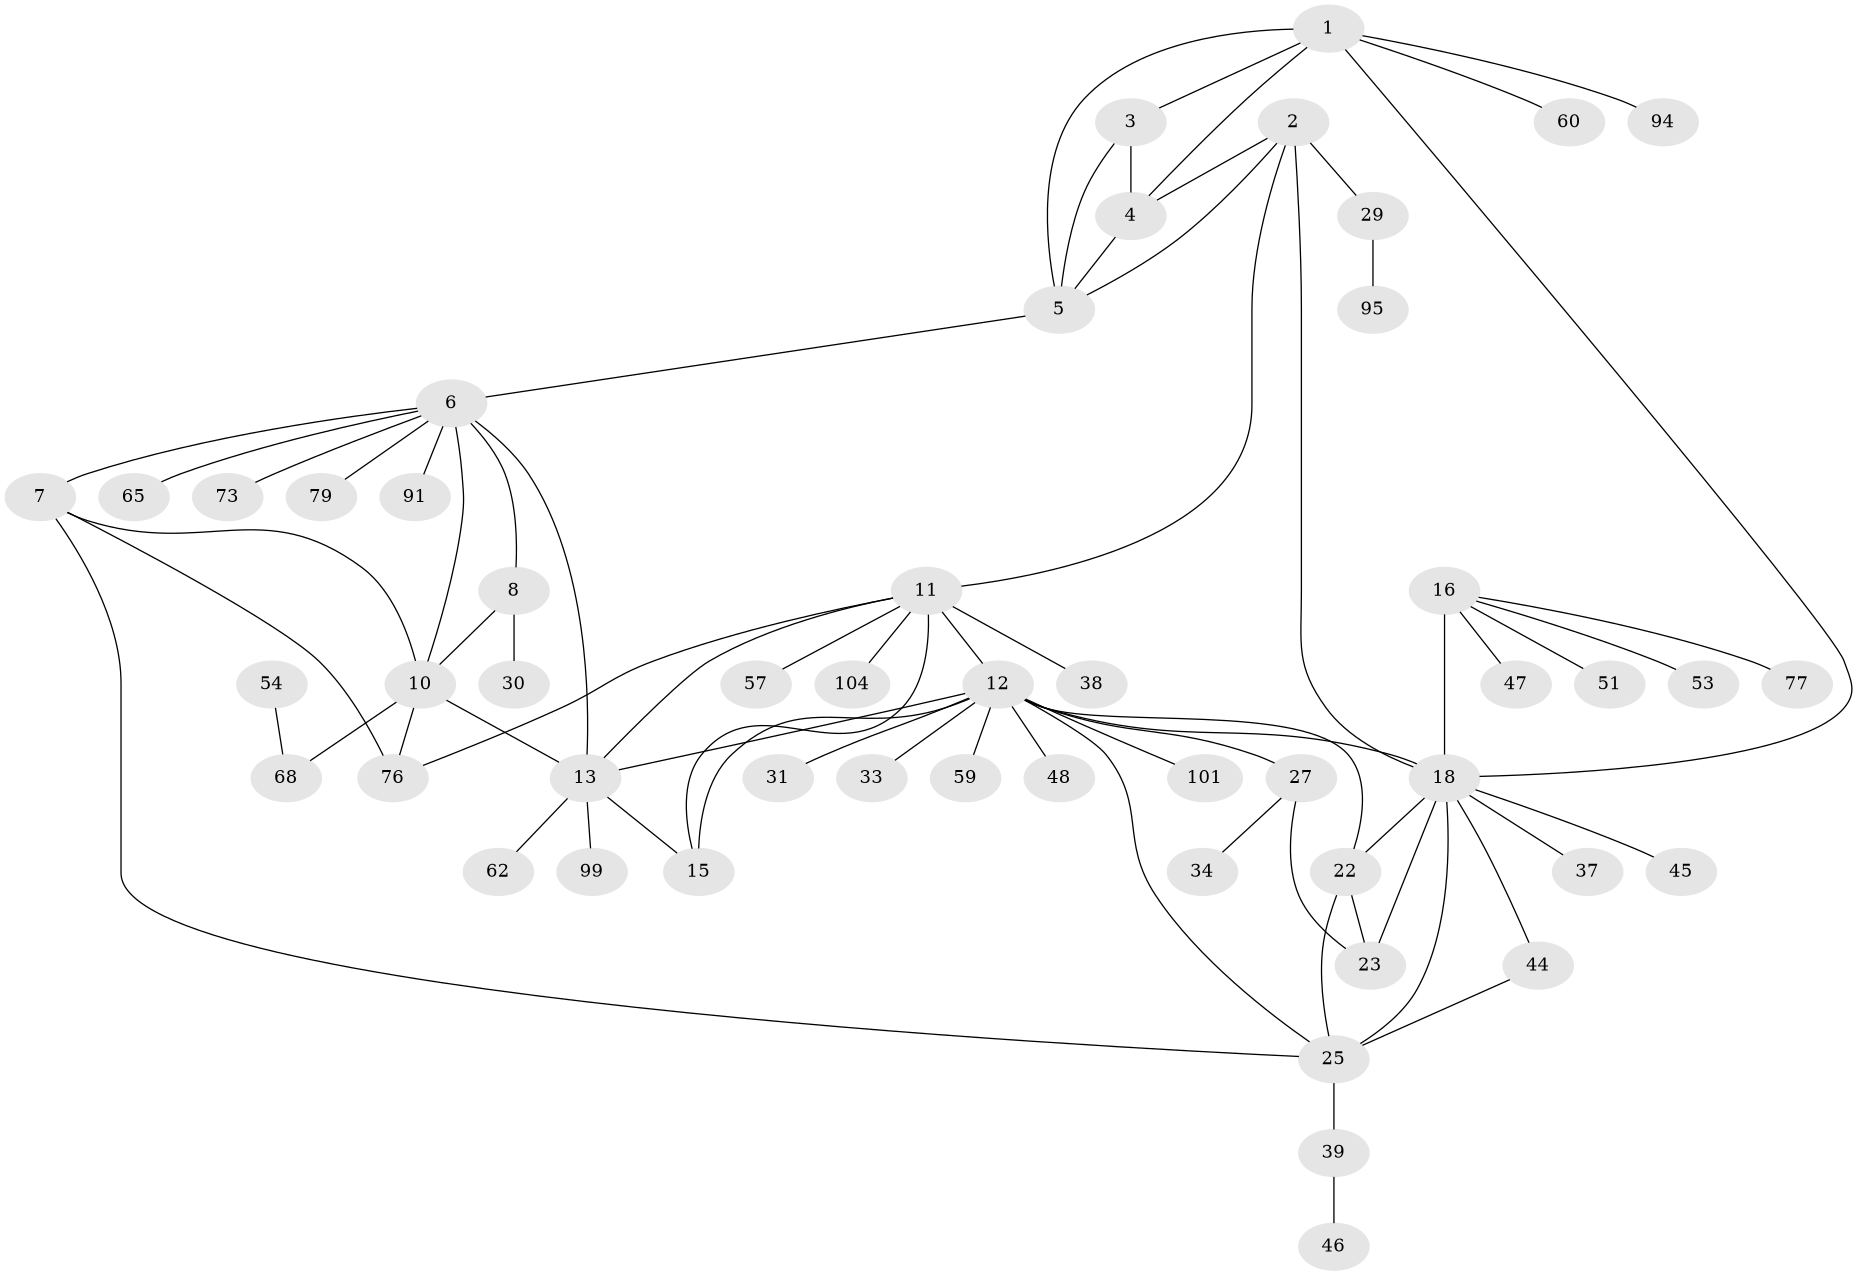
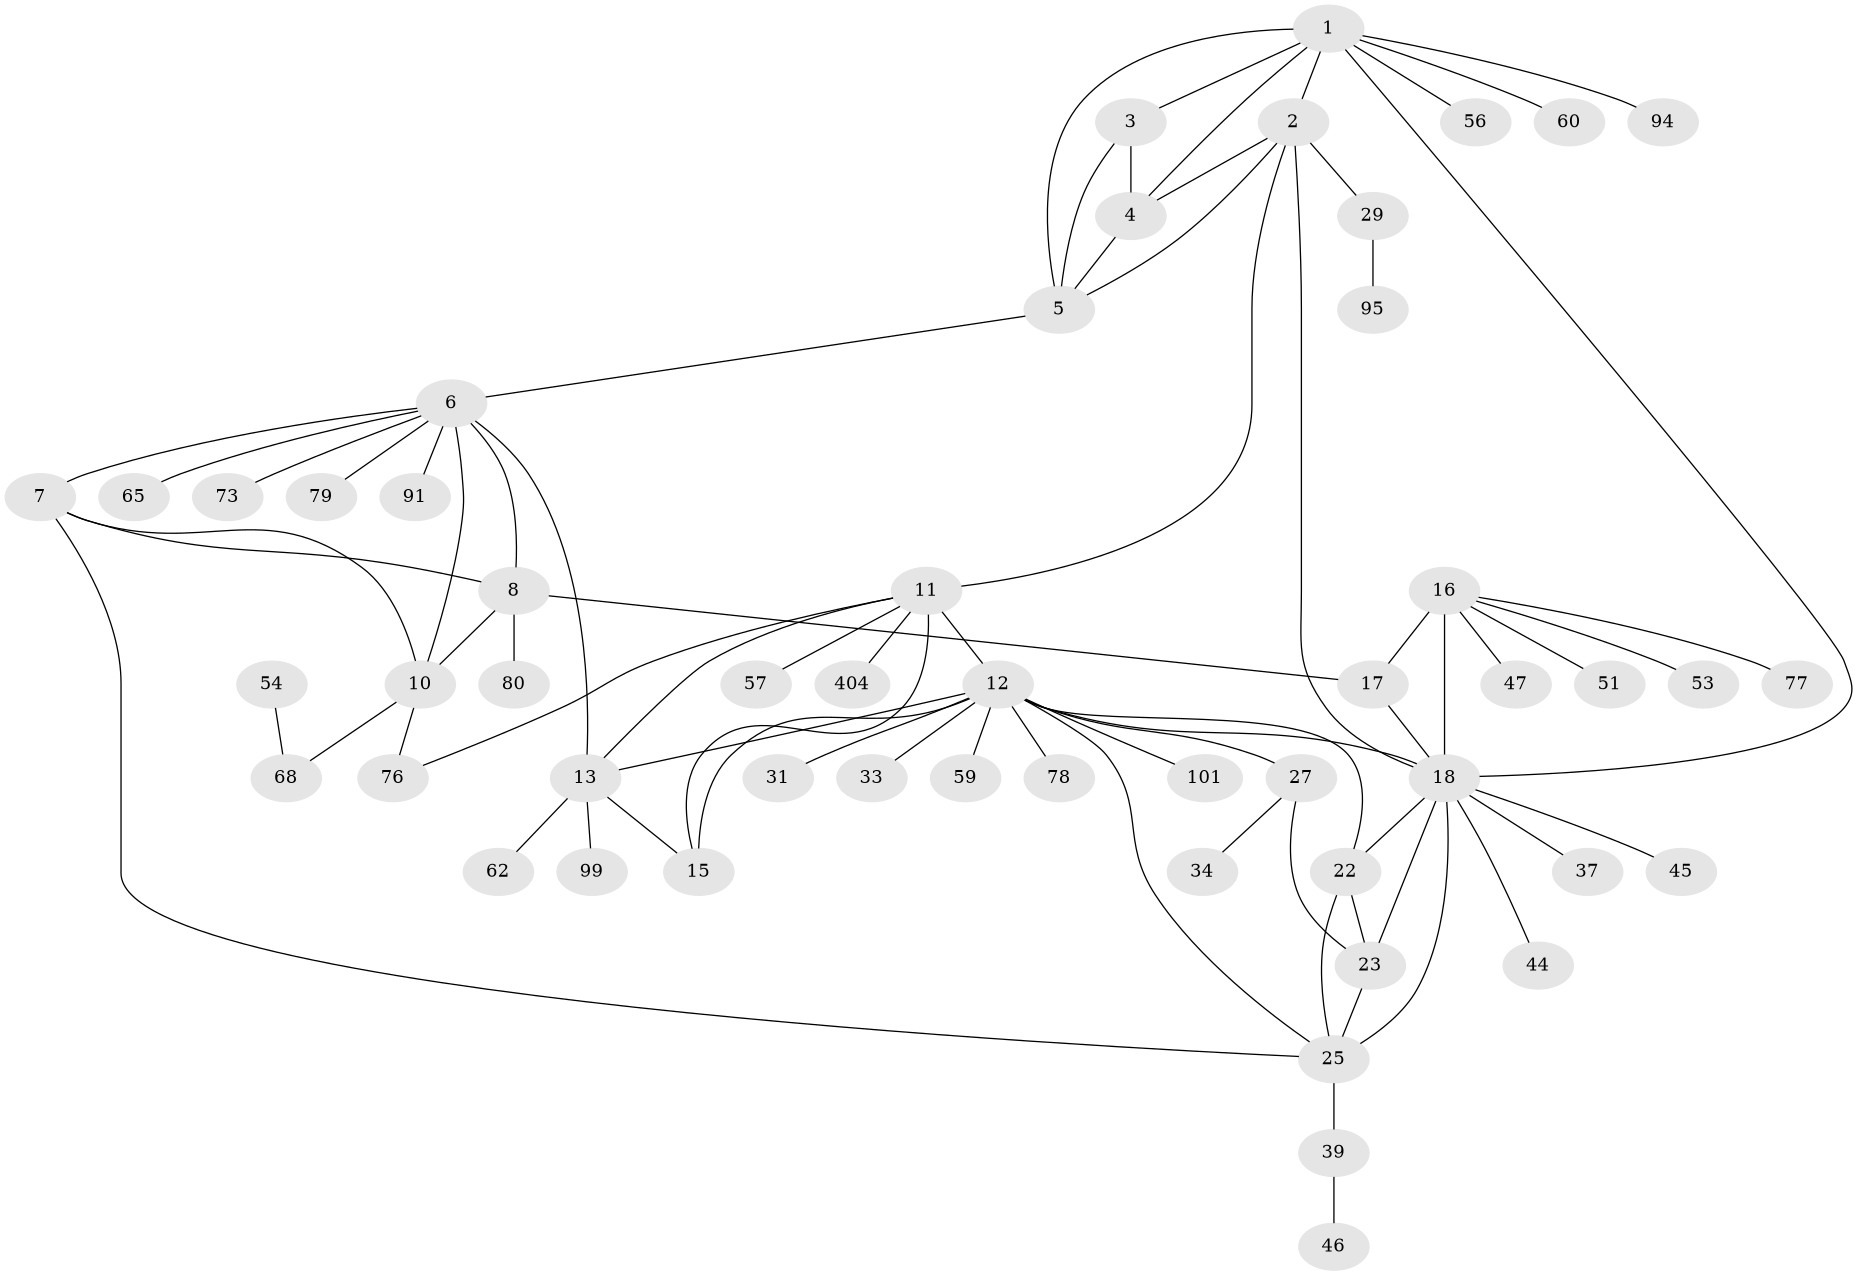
none -> (1311, 75)
none -> (1476, 122)
(246, 610) -> (273, 552)
(514, 685) -> (514, 685)
(852, 685) -> (852, 685)
(1092, 685) -> none
none -> (1373, 685)
(494, 727) -> none
(1059, 778) -> (1059, 778)
(1436, 1012) -> (1352, 1013)
